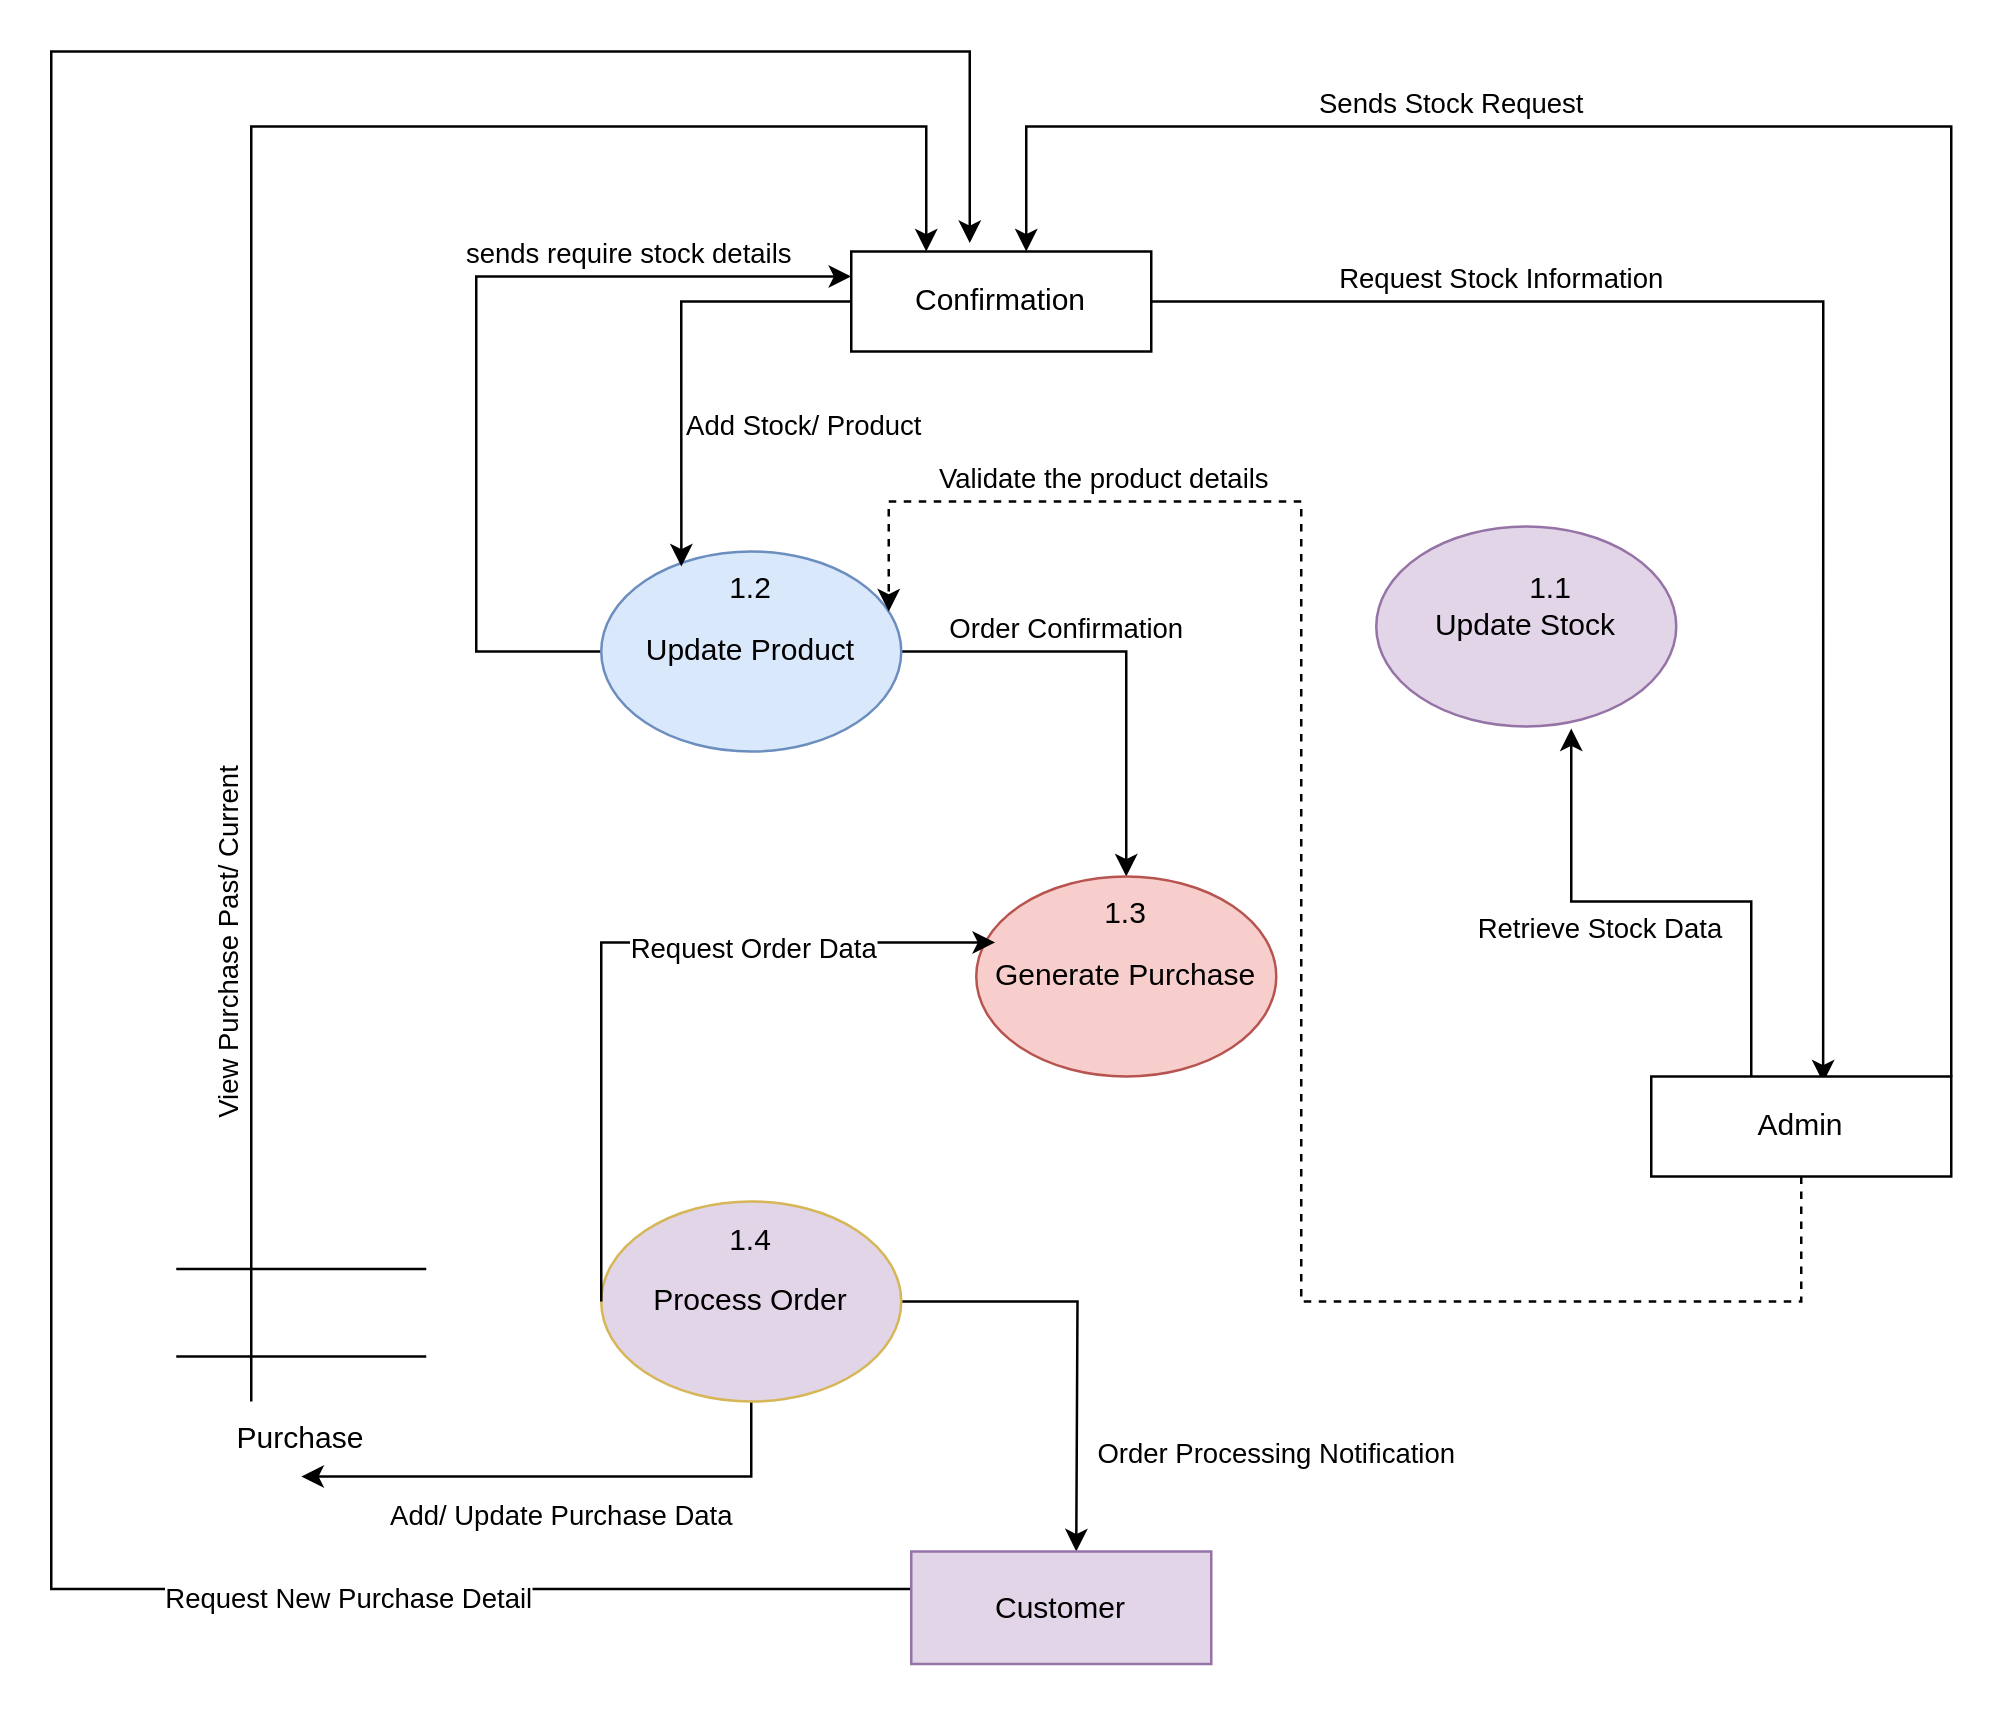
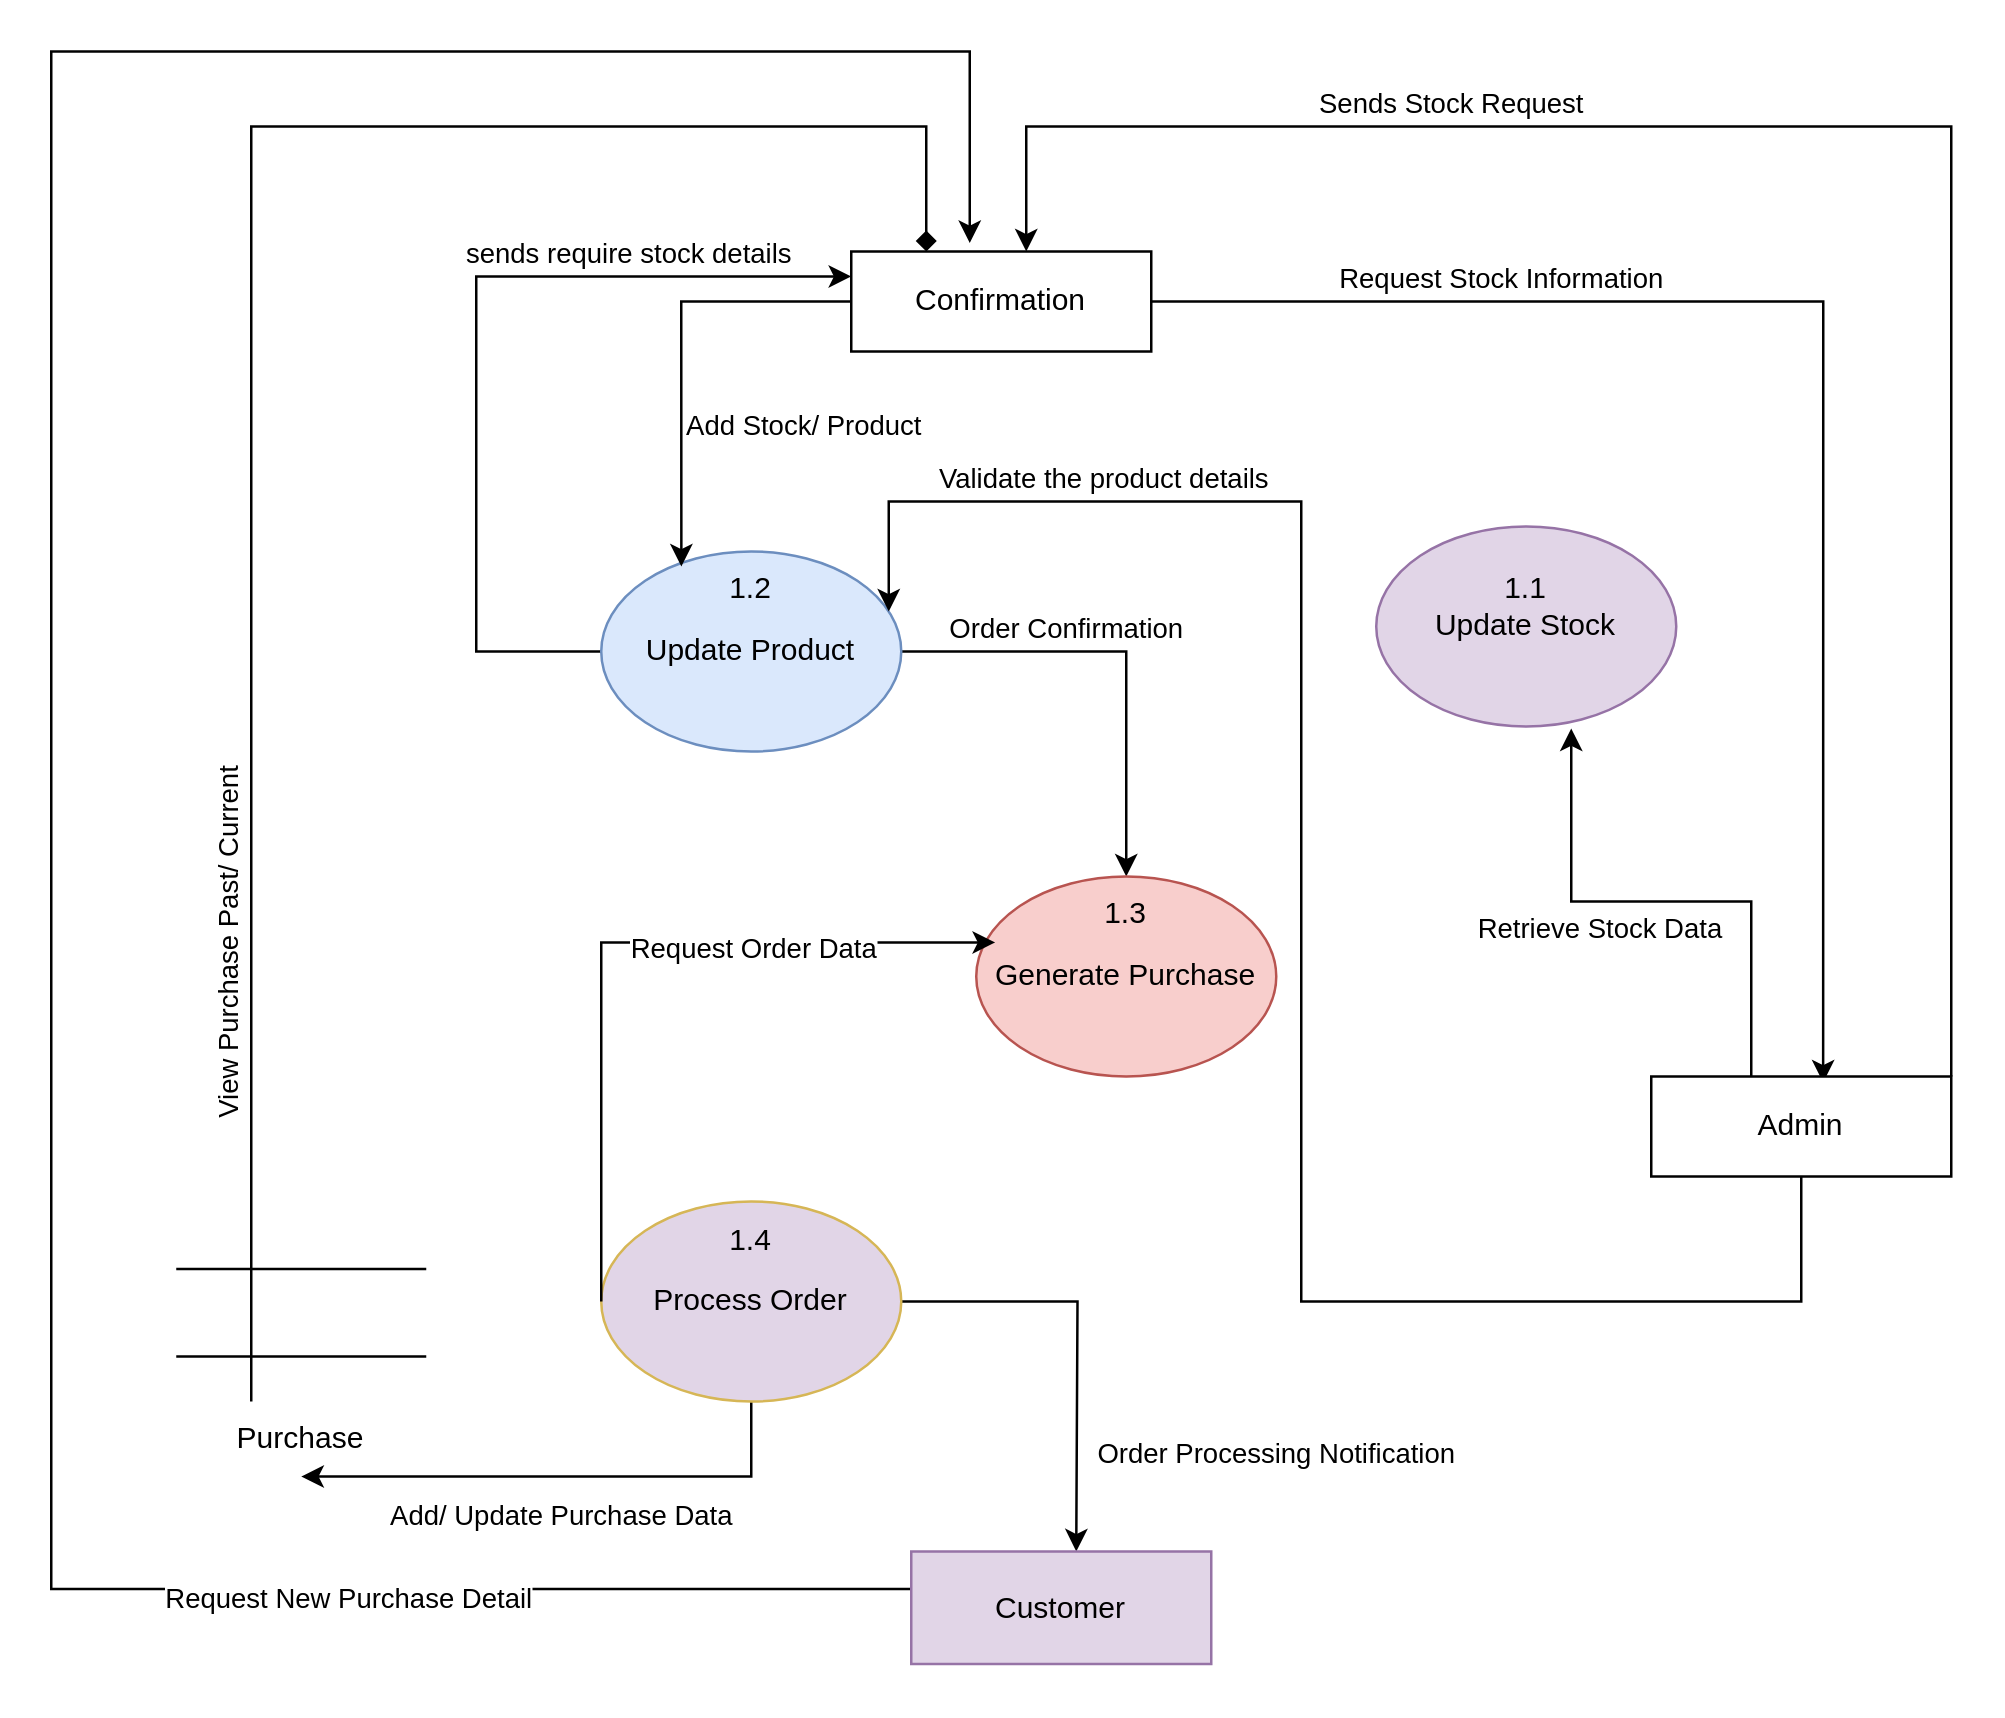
(926, 232) -> (926, 231)
(1551, 589) -> (1526, 589)
(1301, 958) -> (1301, 958)
